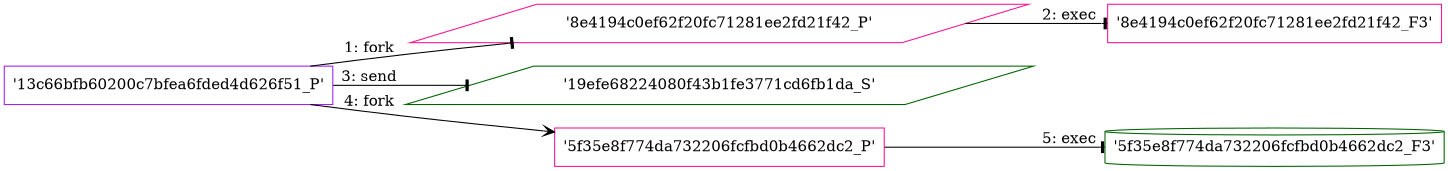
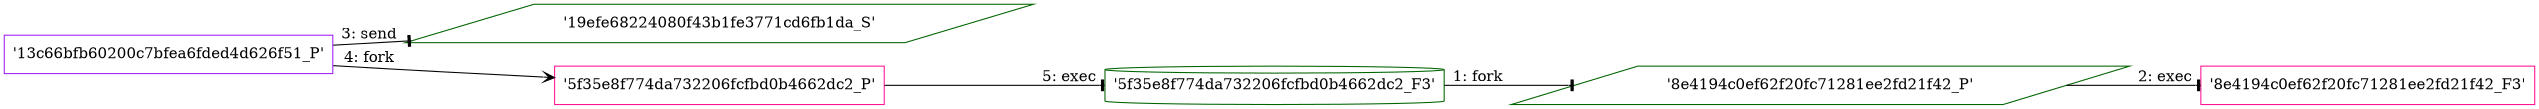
(719, 23) -> (1820, 85)
(409, 54) -> (1506, 85)
